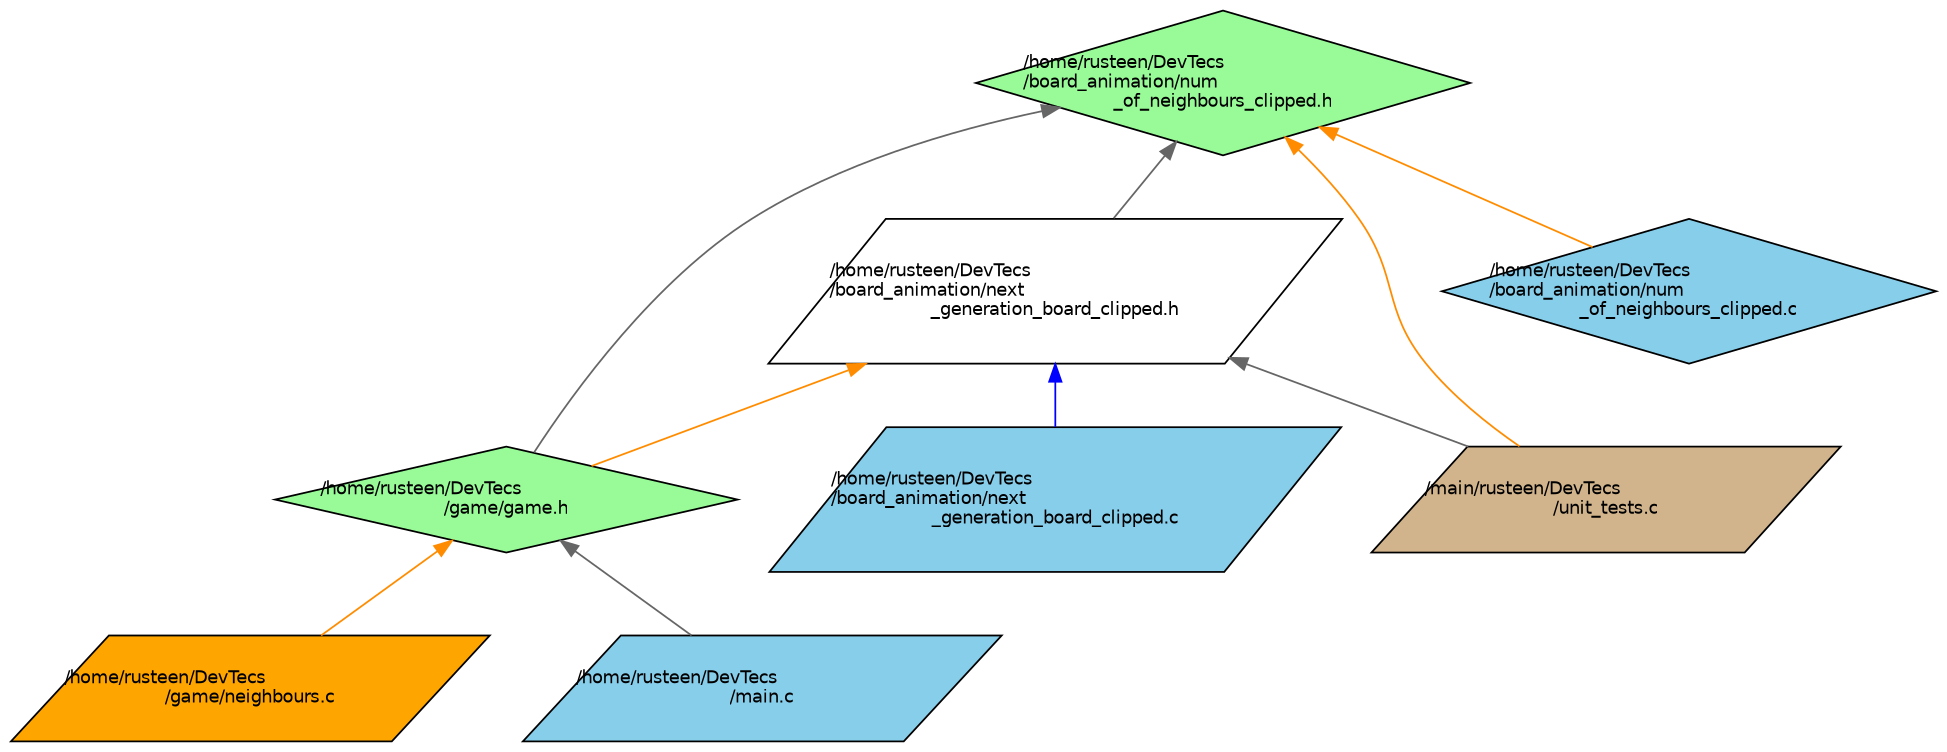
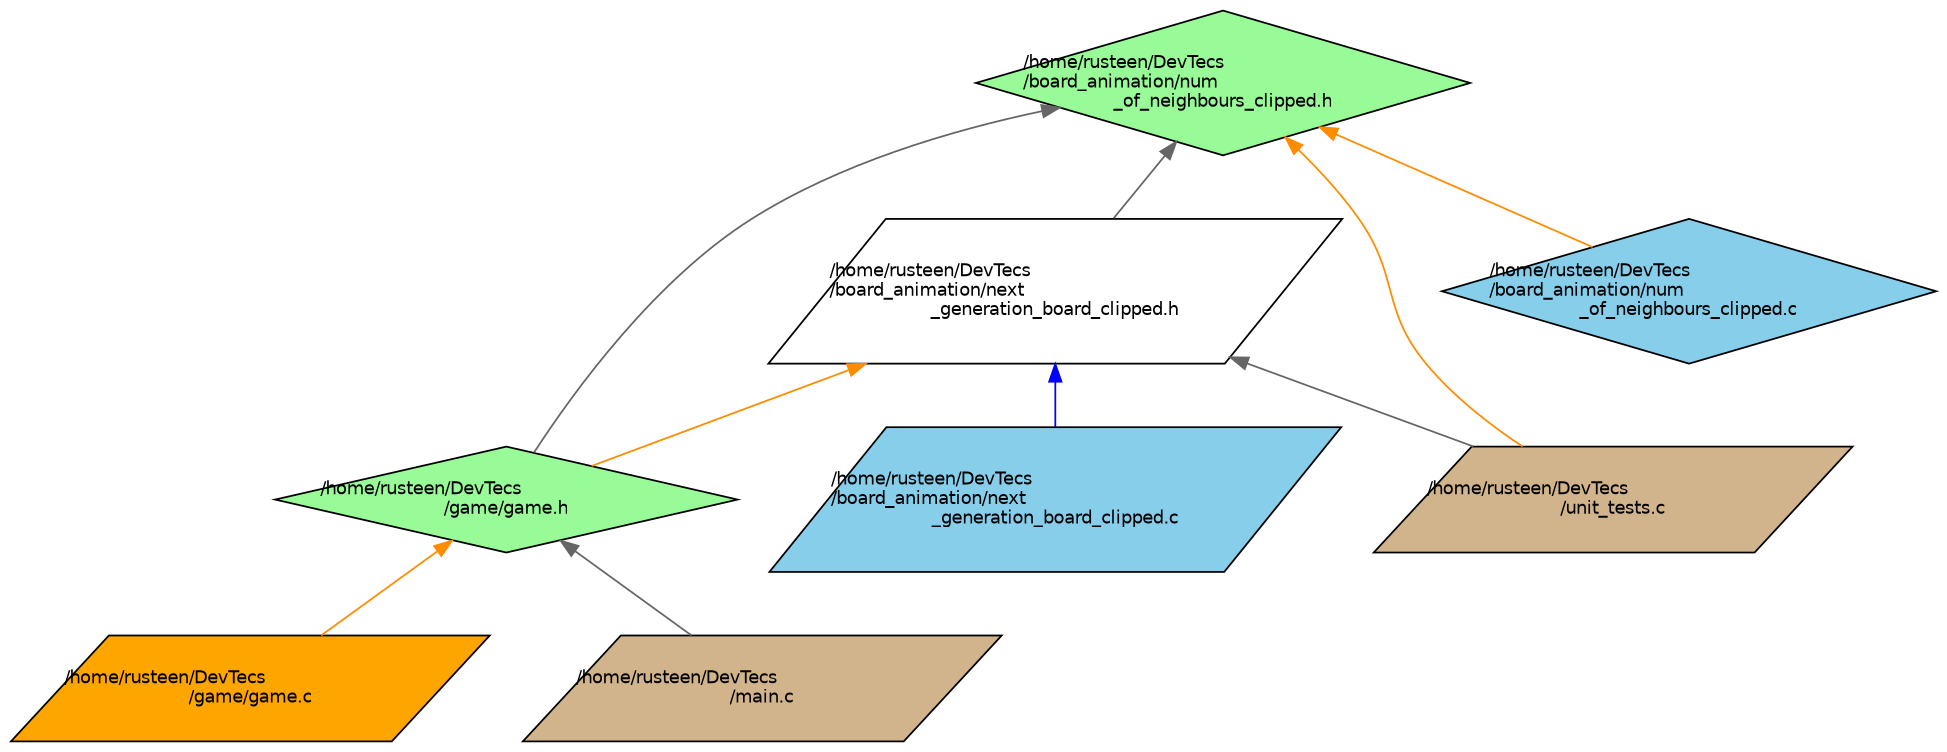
(1606, 500) -> (1613, 500)
(250, 688) -> (250, 688)
(762, 688) -> (762, 688)
